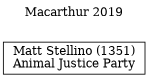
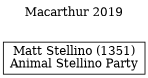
(74, 58) -> (74, 58)
